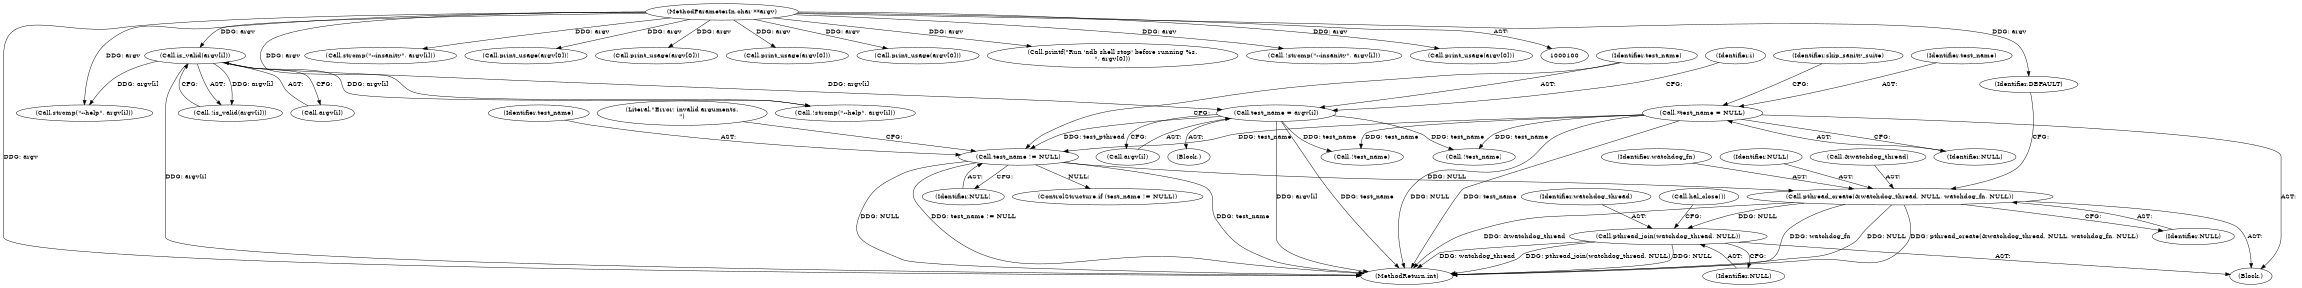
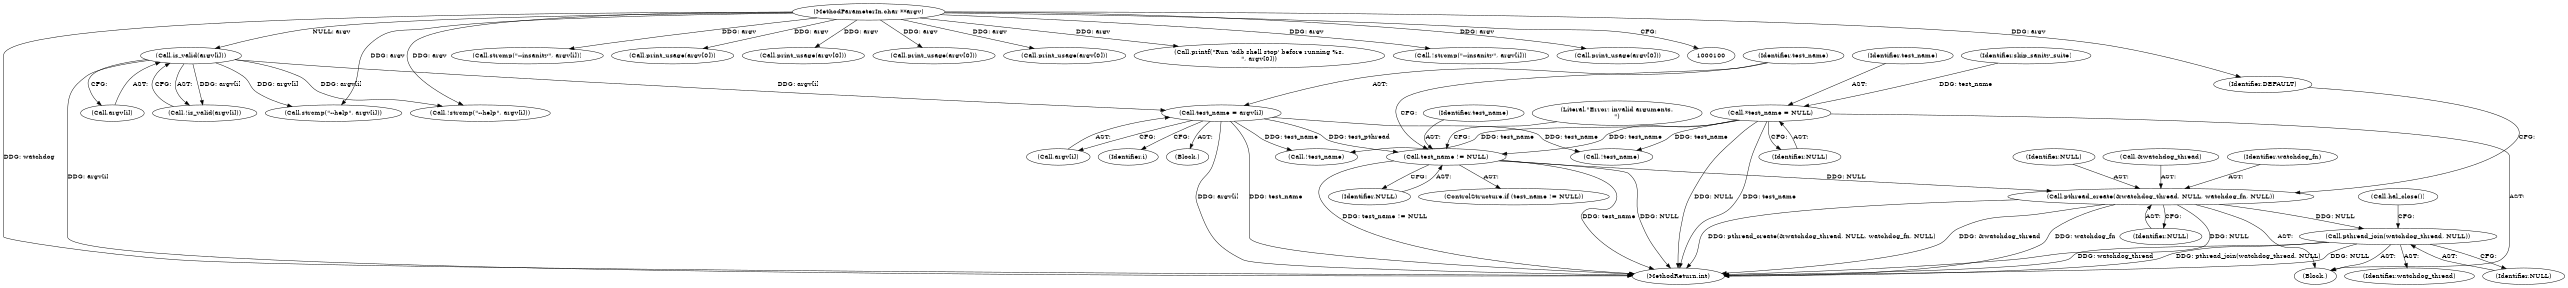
(238, 32) -> (332, 32)
(1502, 32) -> (1650, 32)
(1802, 84) -> (1966, 84)
(1529, 96) -> (1174, 133)
(21, 157) -> (29, 157)
(1080, 177) -> (1492, 177)
(1626, 216) -> (2403, 254)
